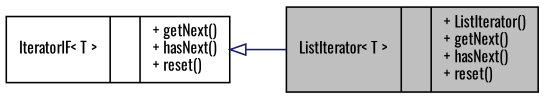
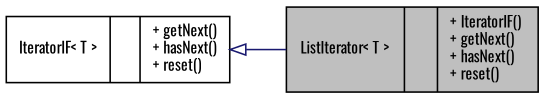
(485, 23) -> (486, 23)
